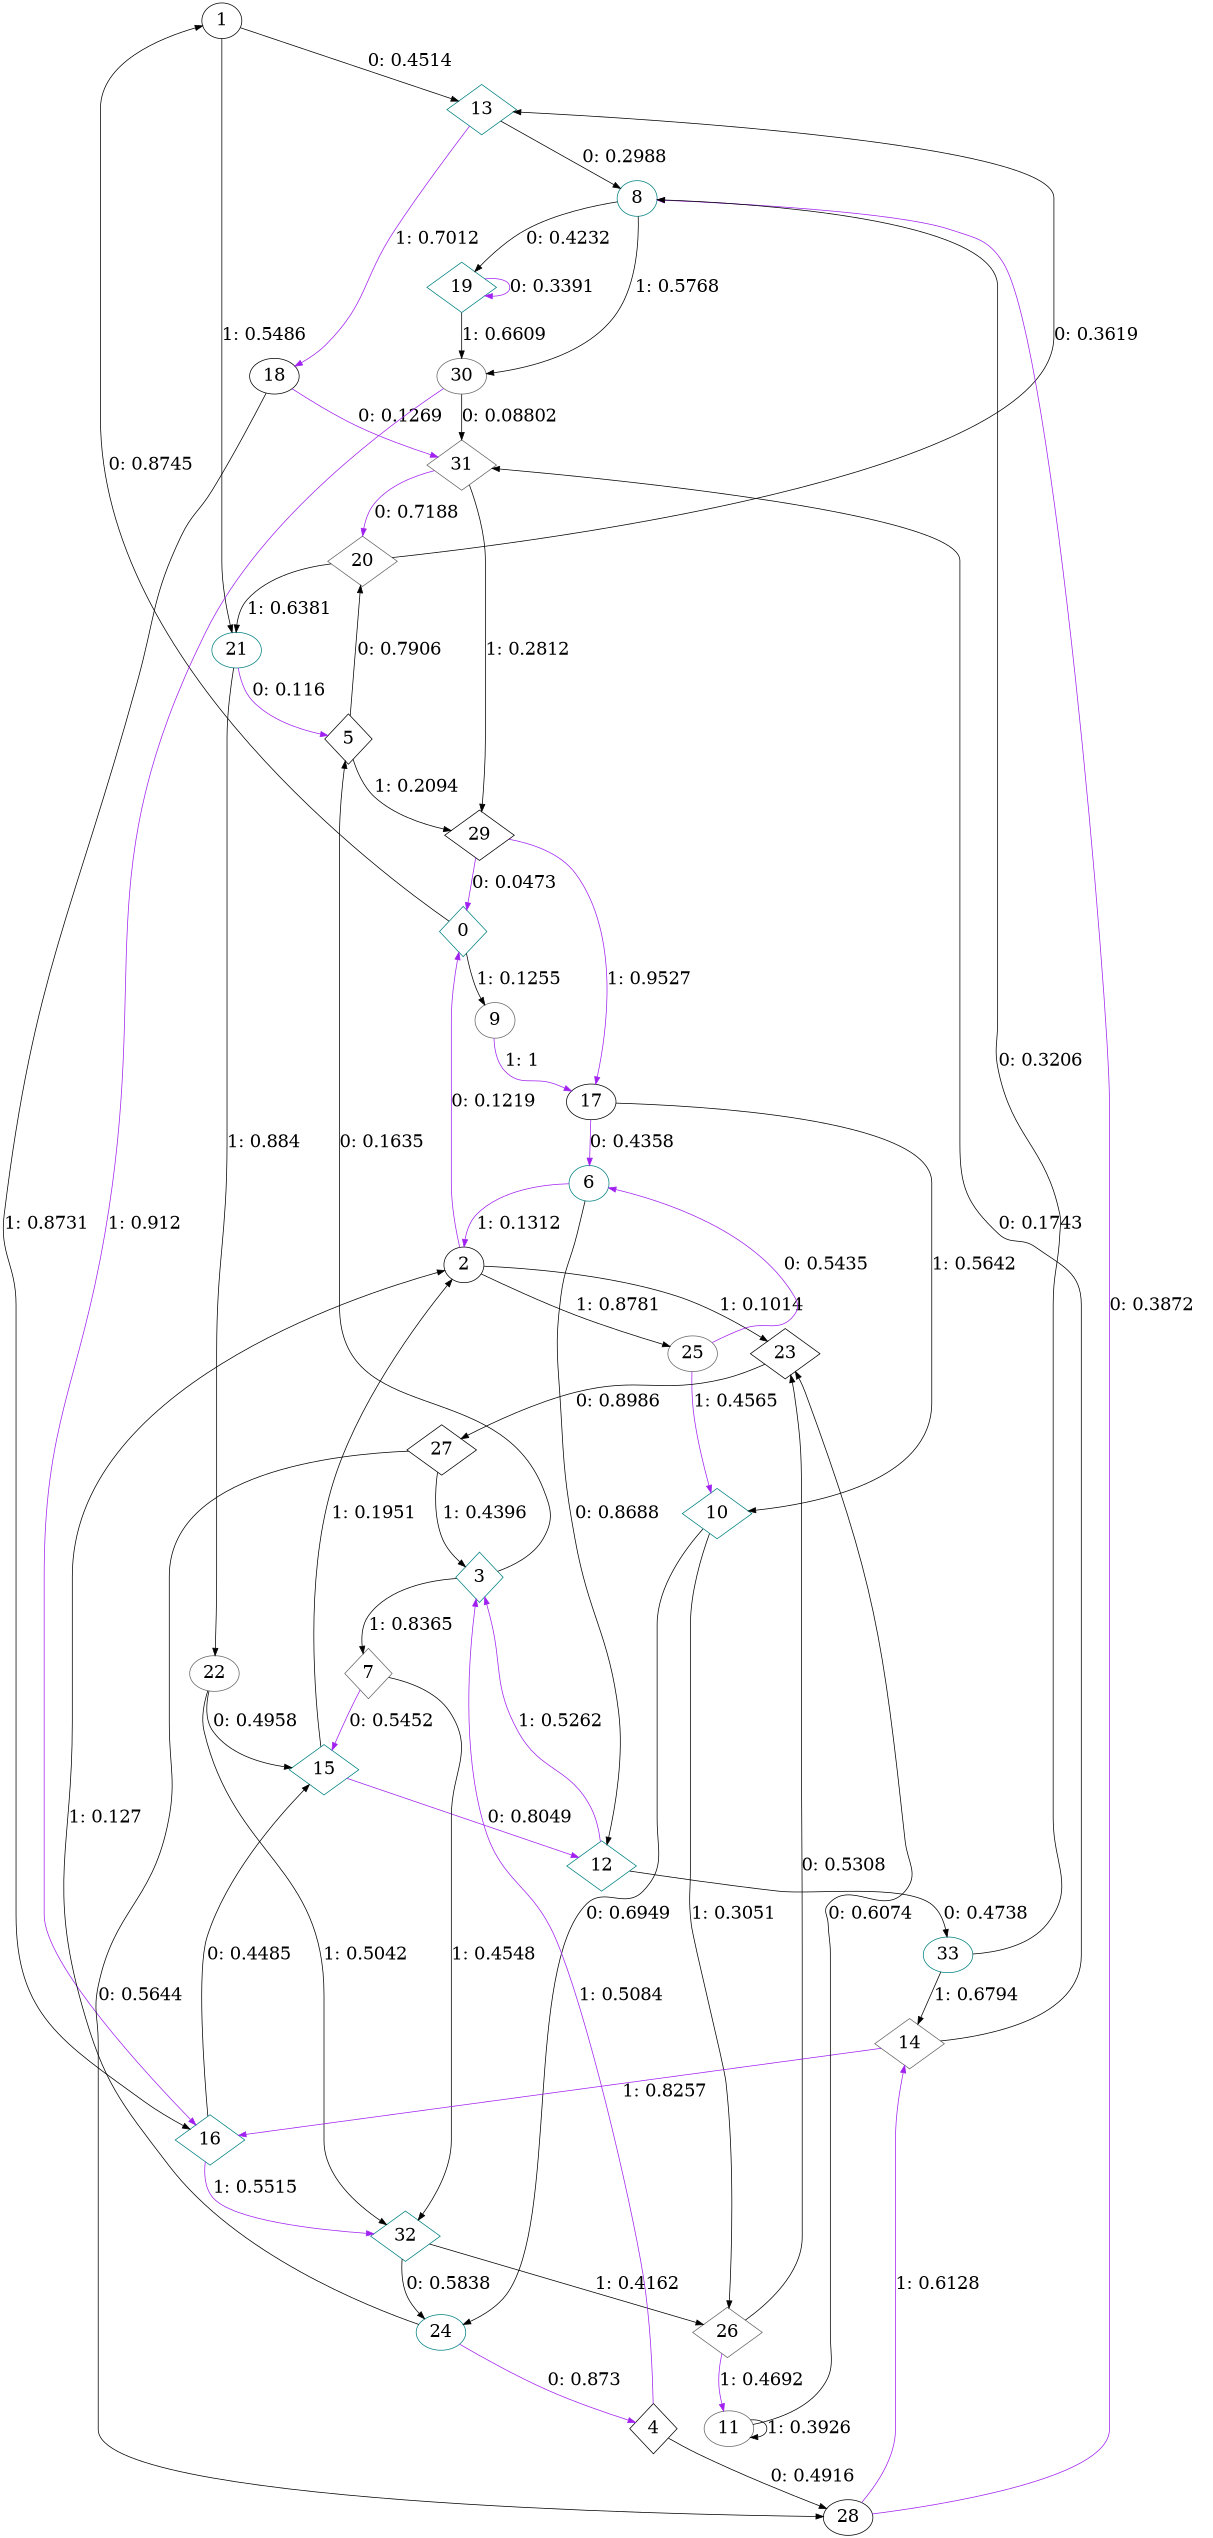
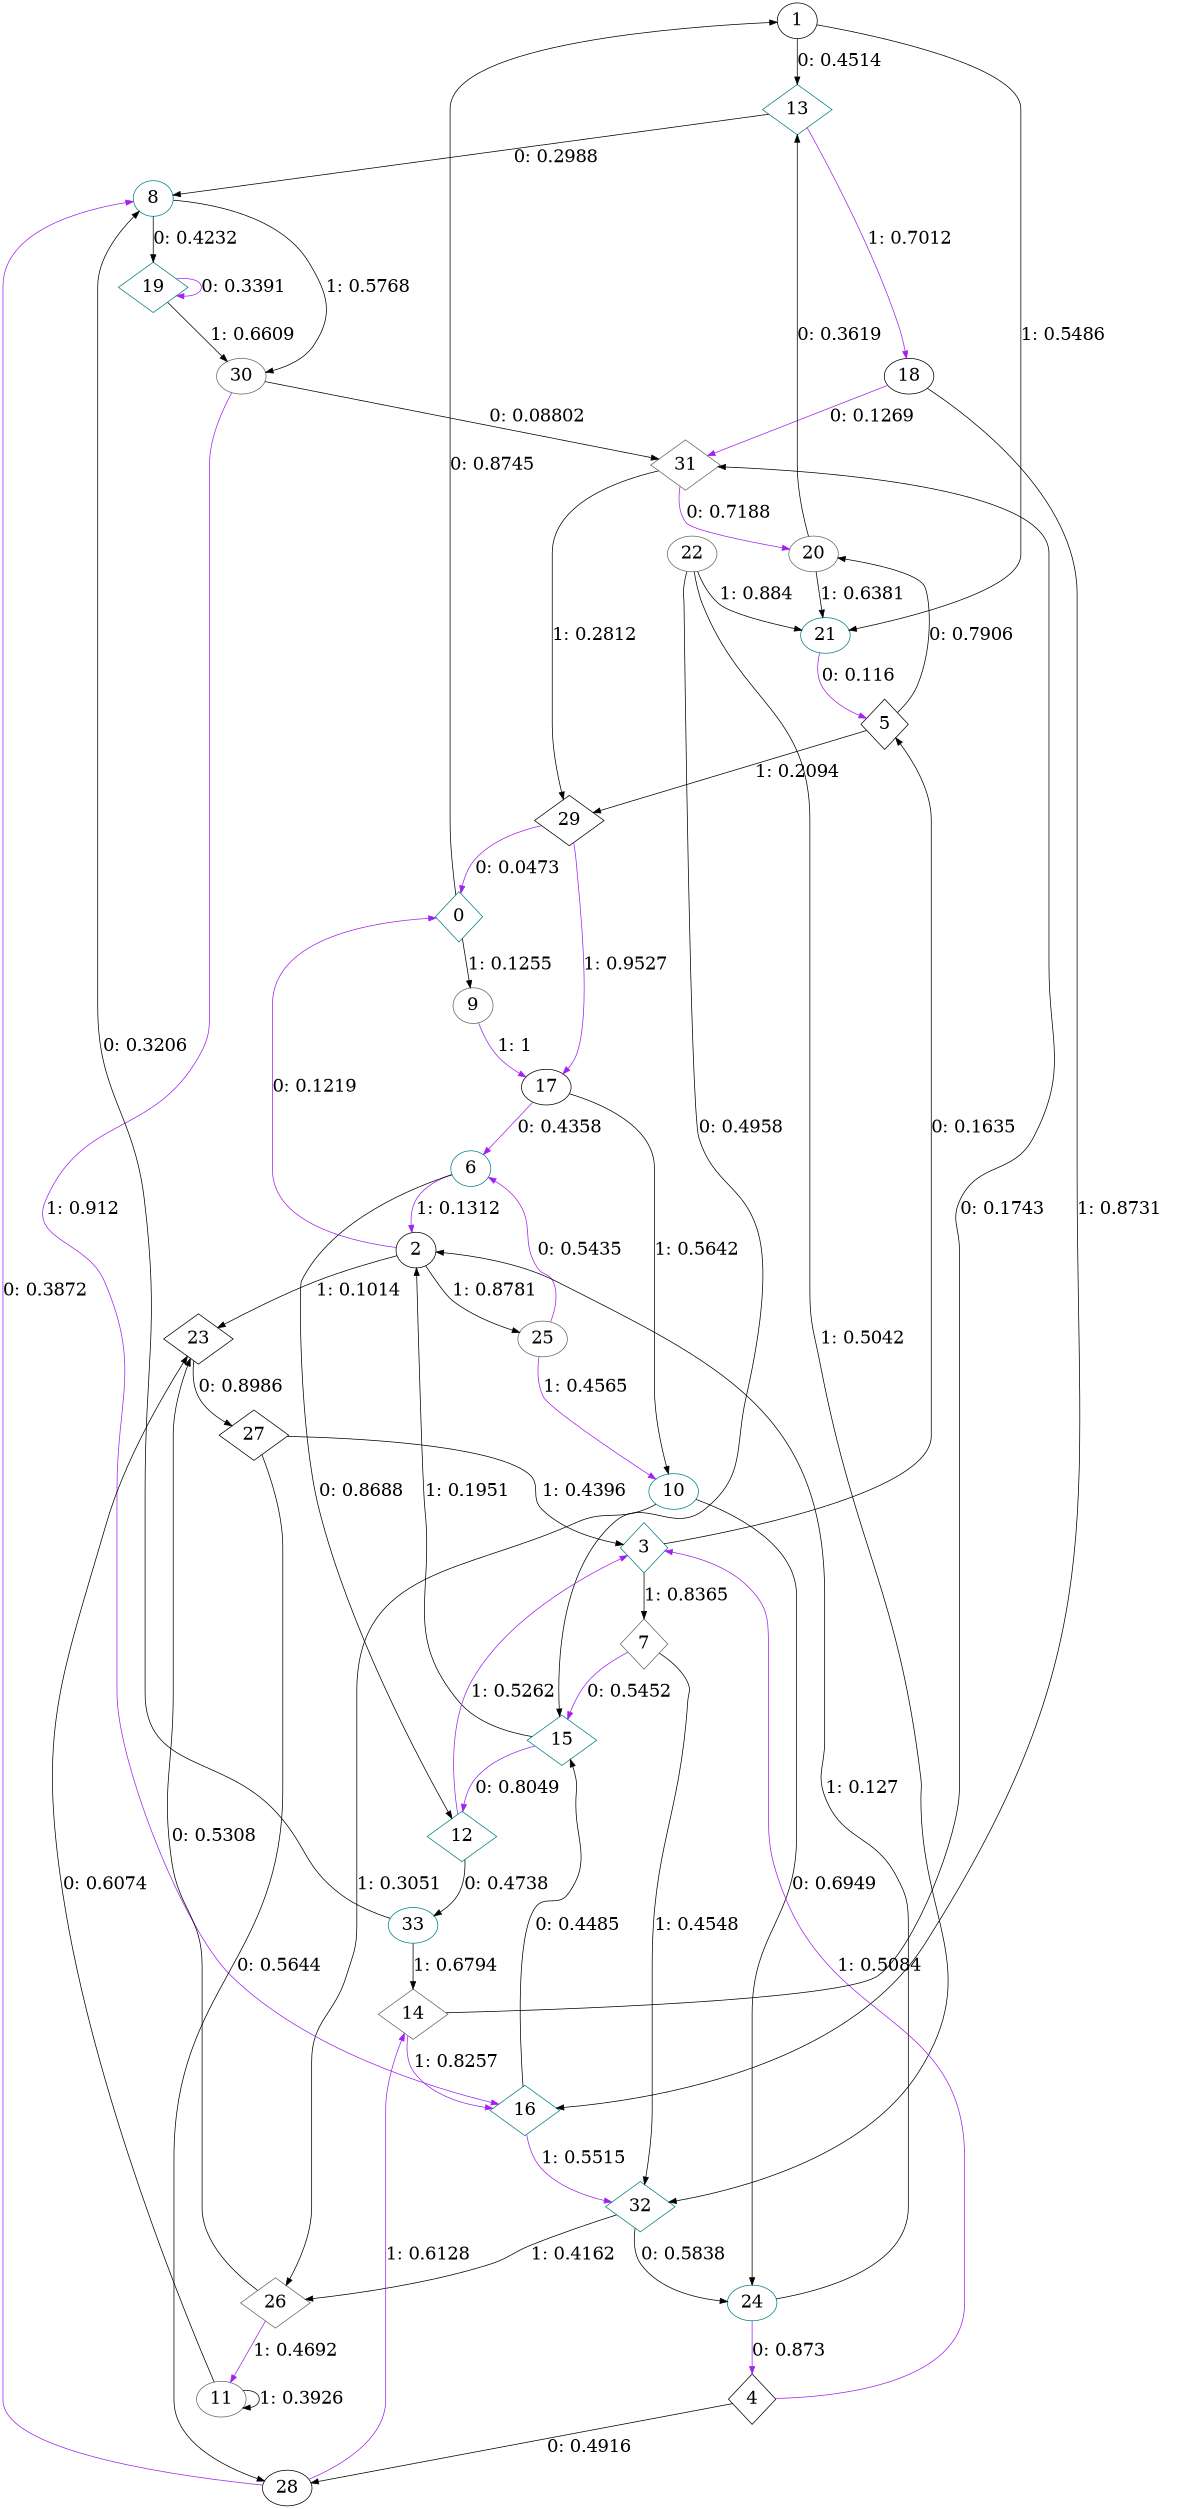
(362, 561) -> (814, 554)
(227, 1158) -> (737, 613)
(717, 1514) -> (674, 1492)
